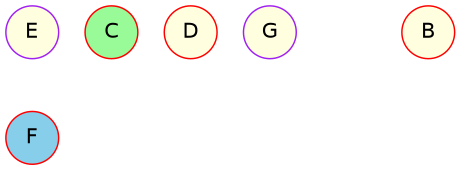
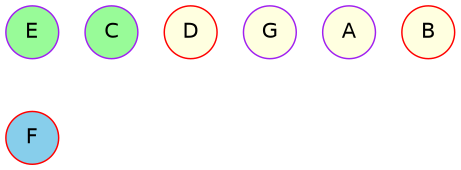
(32, 32) -> (32, 32)
(111, 32) -> (111, 32)
none -> (349, 32)
